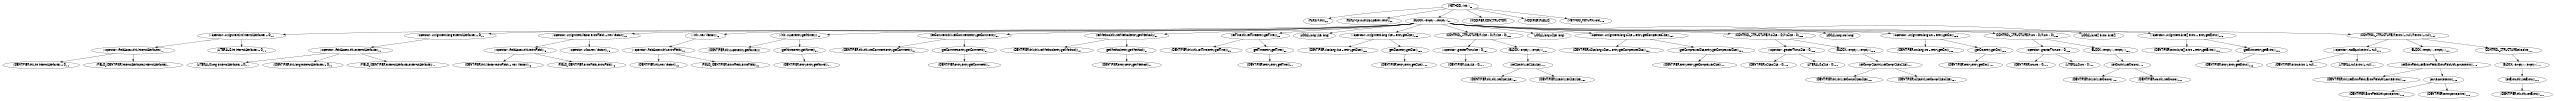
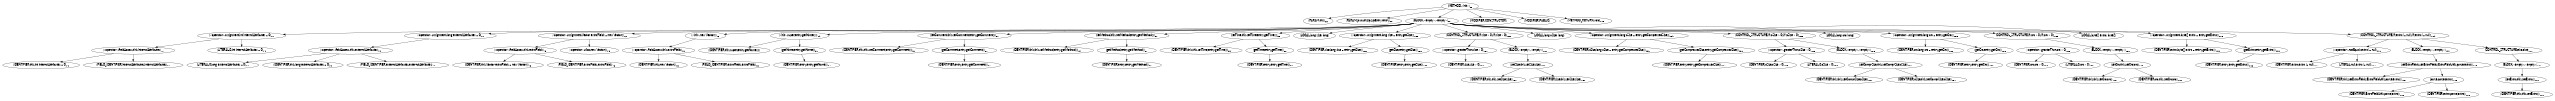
(2037, 43) -> none
